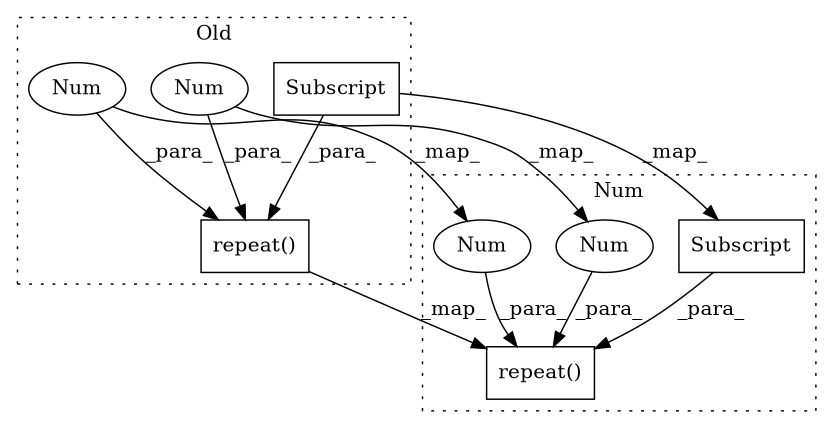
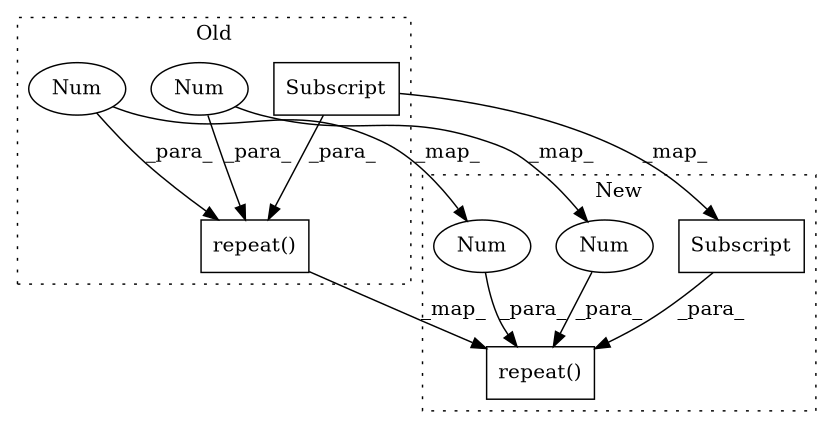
(619, 192) -> (619, 192)
